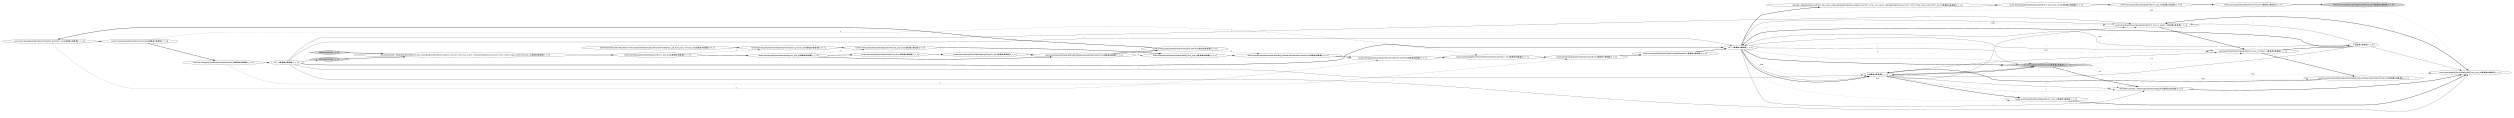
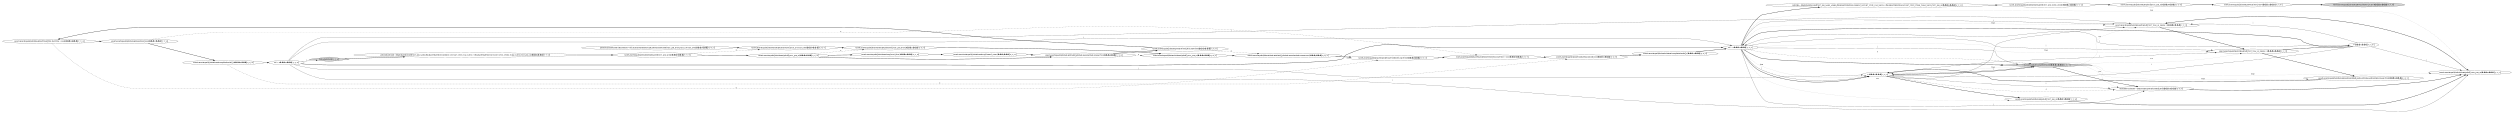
(329, 52) -> none
none -> (1959, 70)
